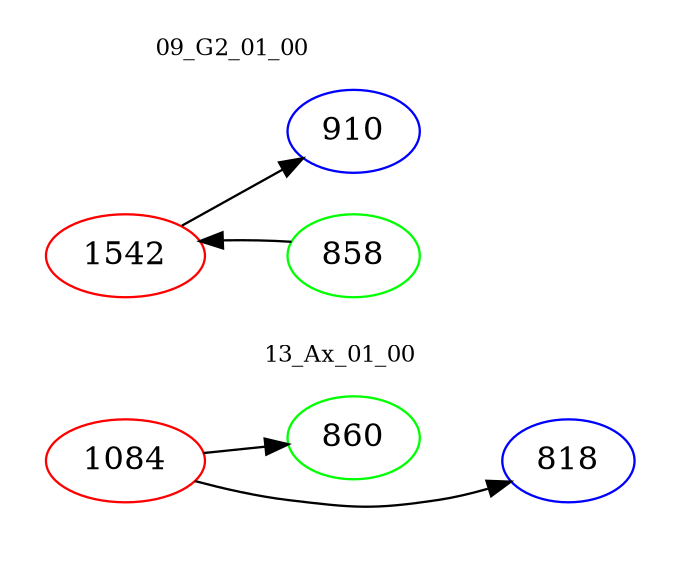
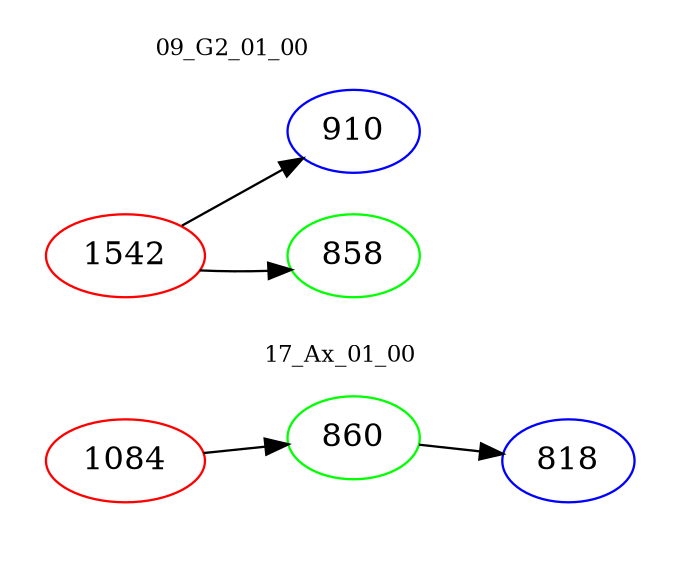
(257, 240) -> (234, 271)
(340, 356) -> (340, 356)
(341, 506) -> (449, 448)
